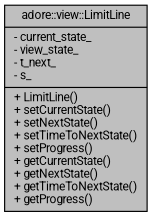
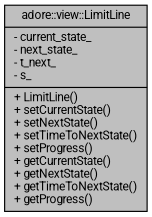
(46, 50) -> (46, 50)
